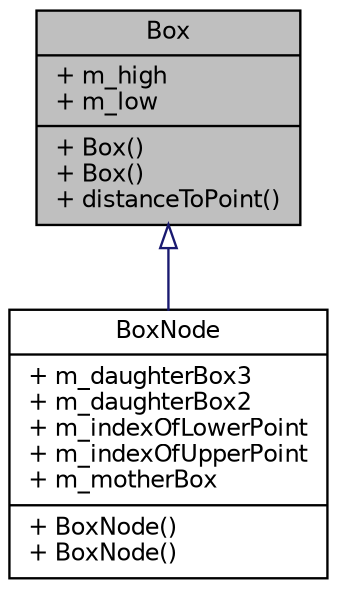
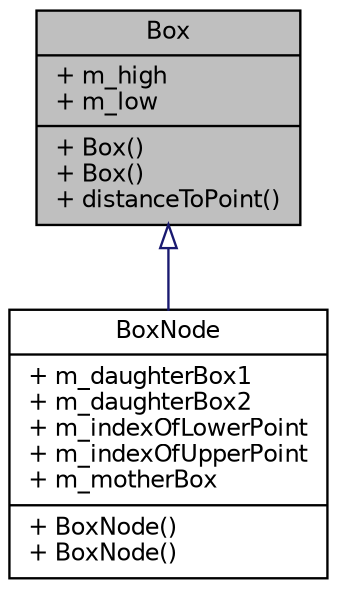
(140, 377) -> (140, 377)
